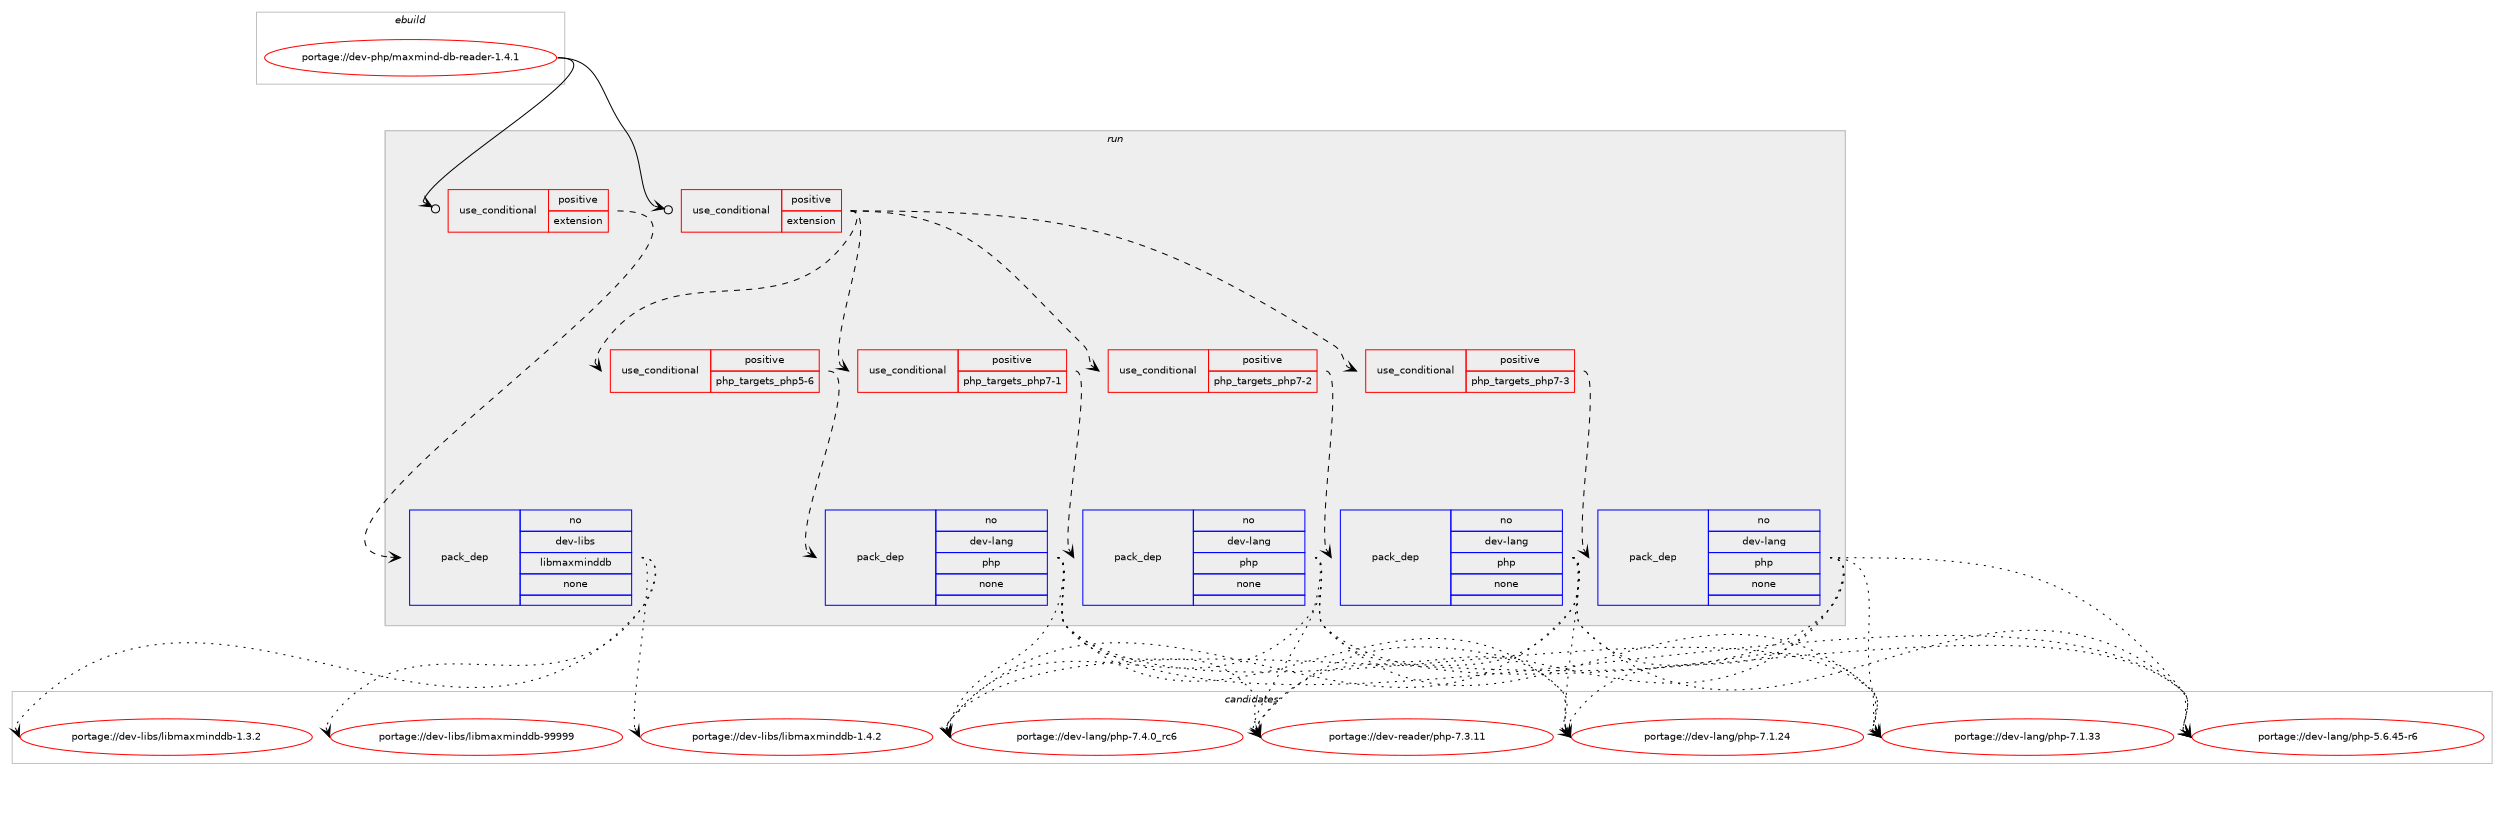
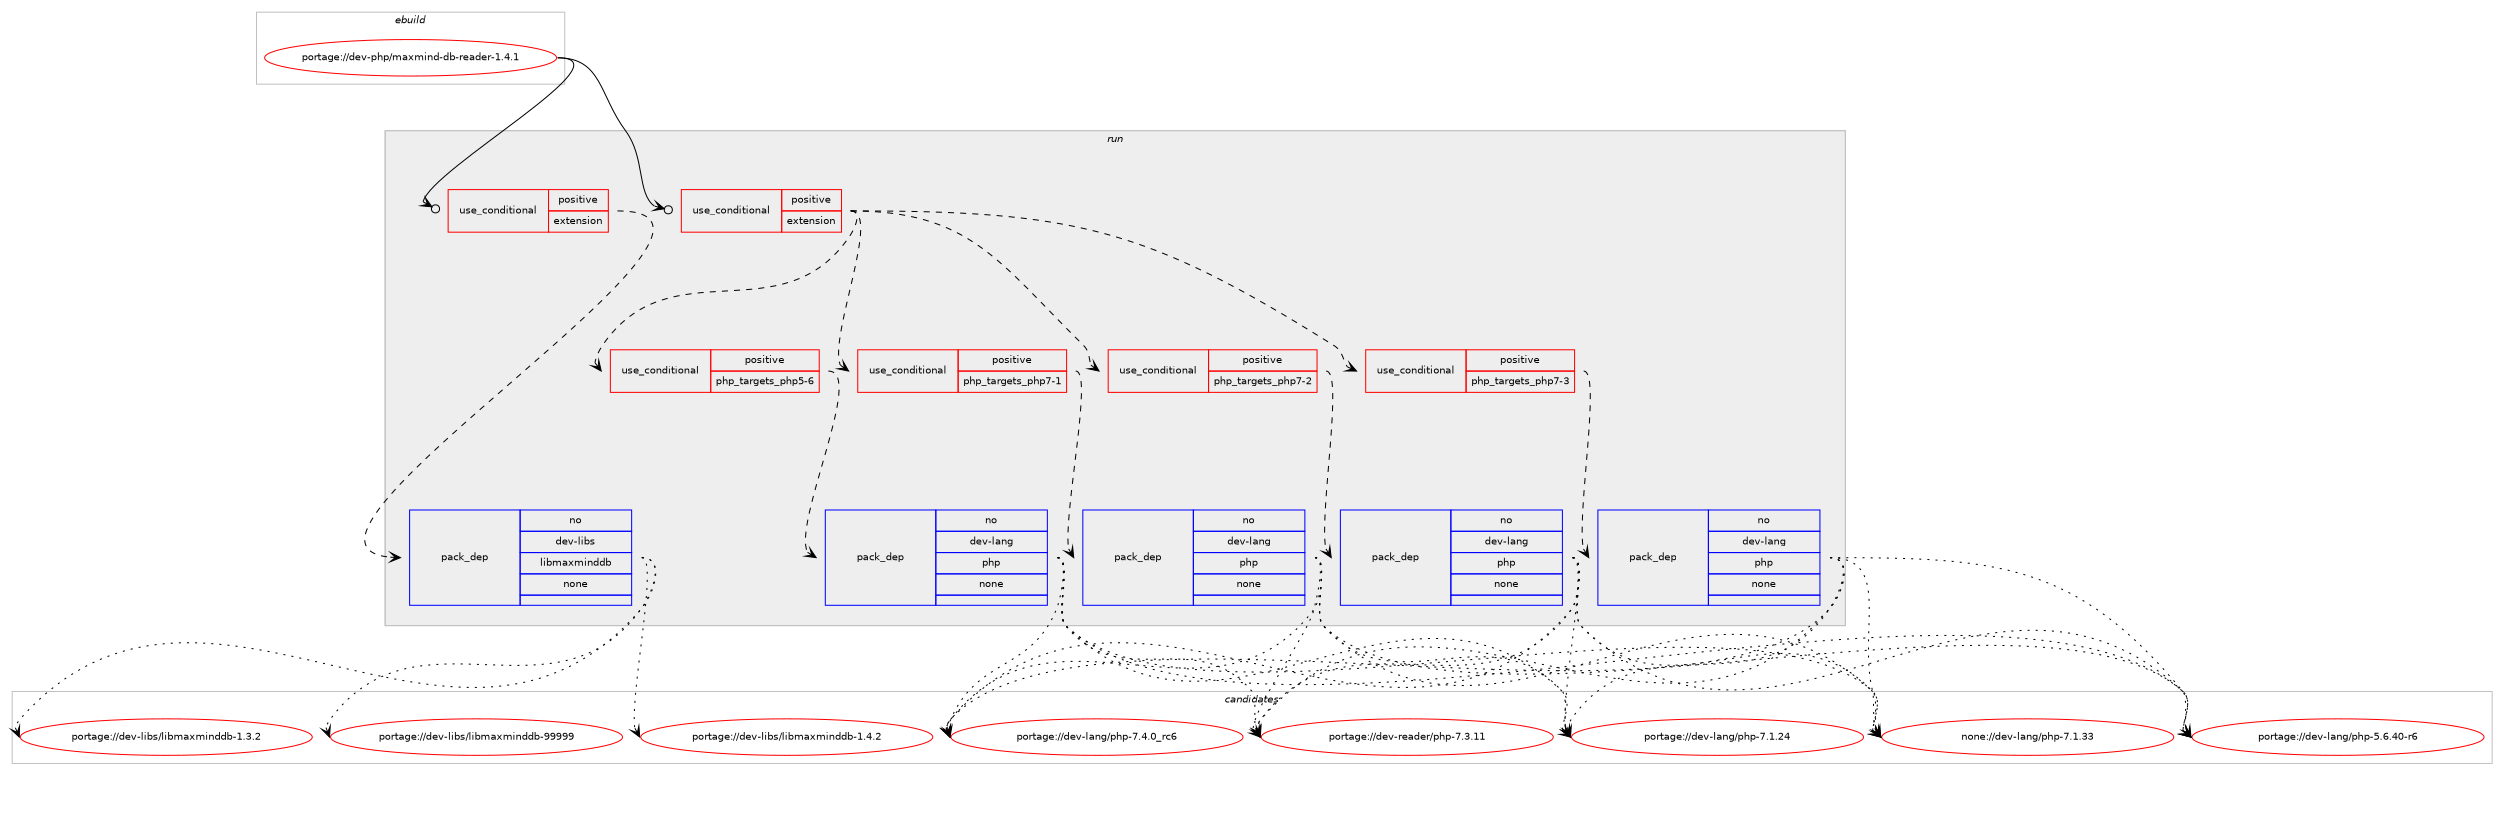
(2028, 737) -> (2028, 737)
(2338, 737) -> (2338, 737)
